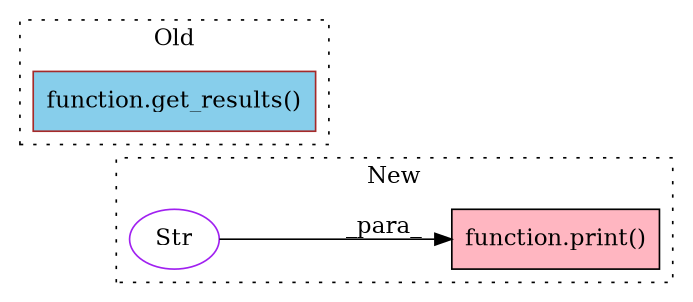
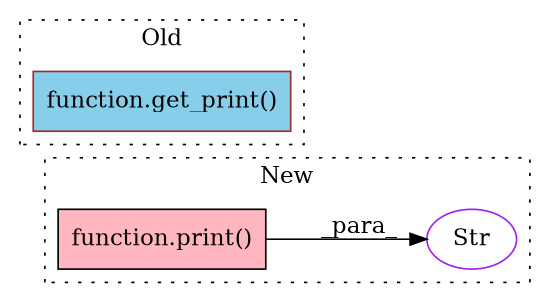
(174, 101) -> (162, 101)
(327, 239) -> (338, 239)
